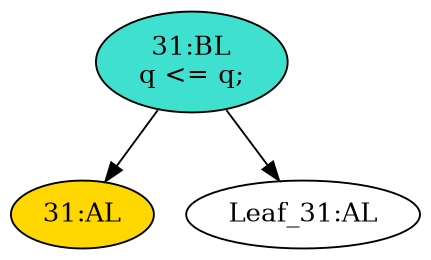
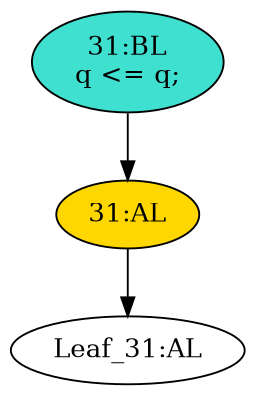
(247, 138) -> (128, 273)
